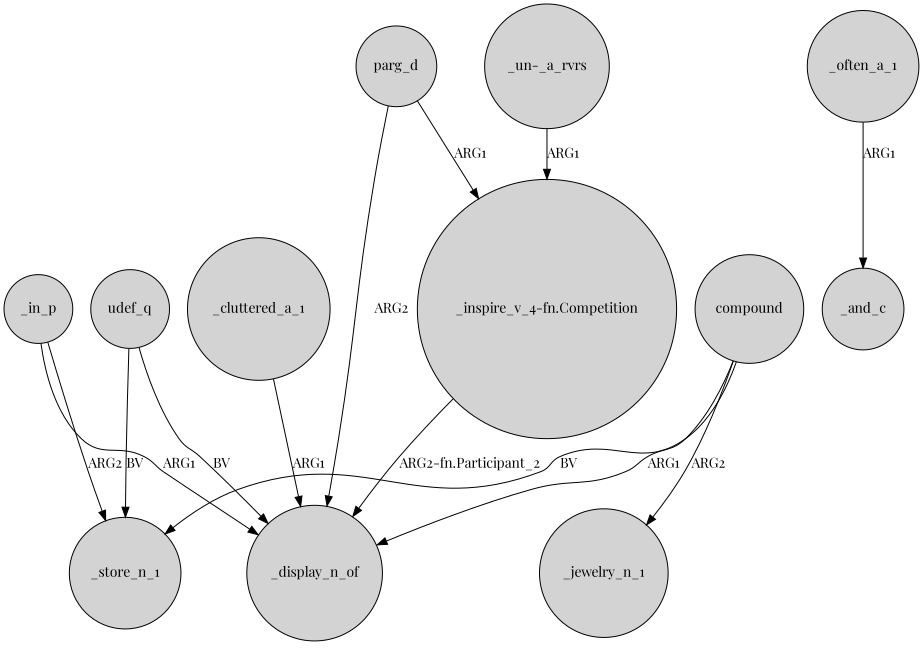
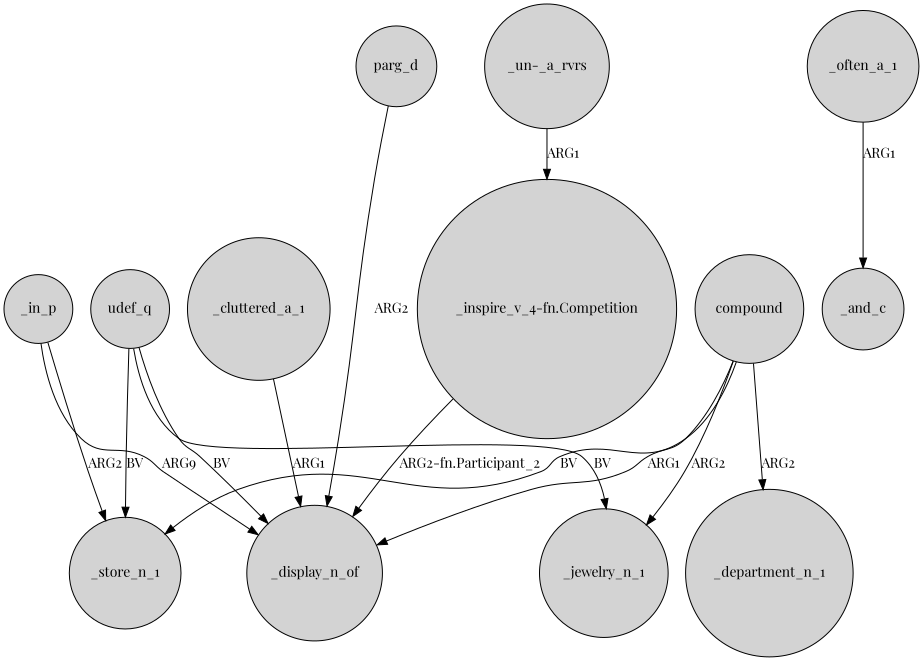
(445, 145) -> none
none -> (353, 447)
(180, 464) -> (180, 464)
none -> (769, 573)
